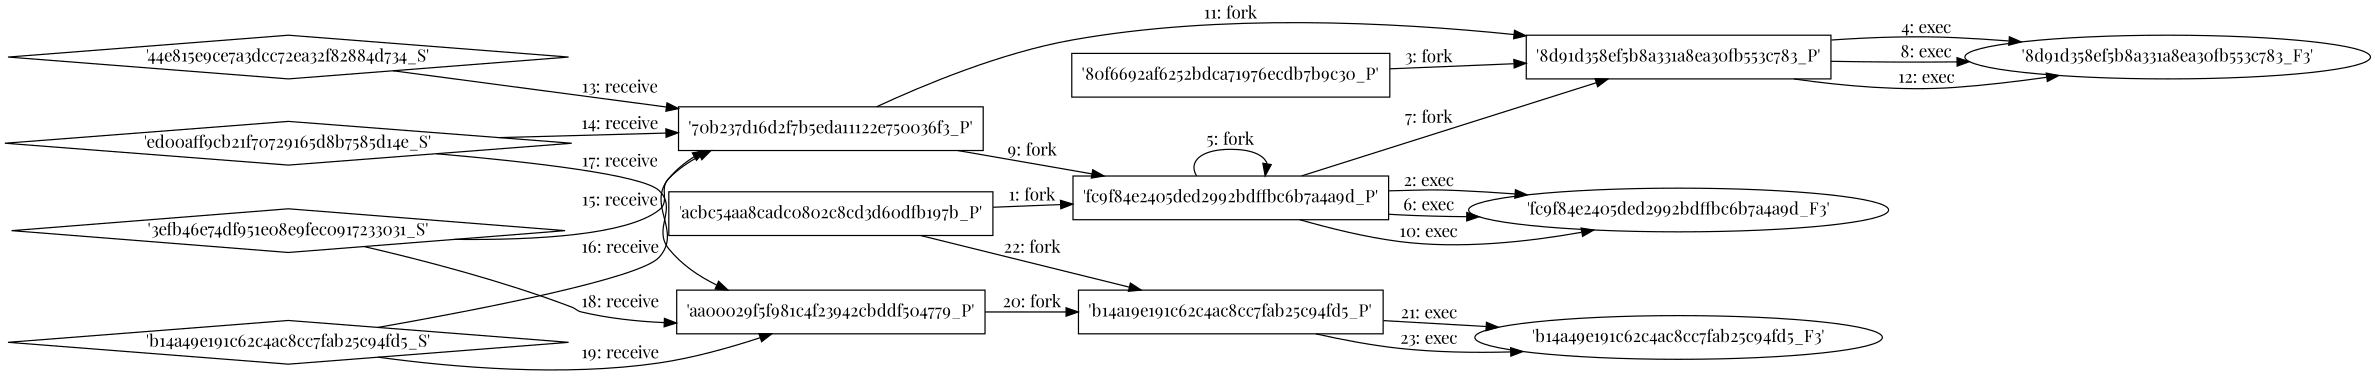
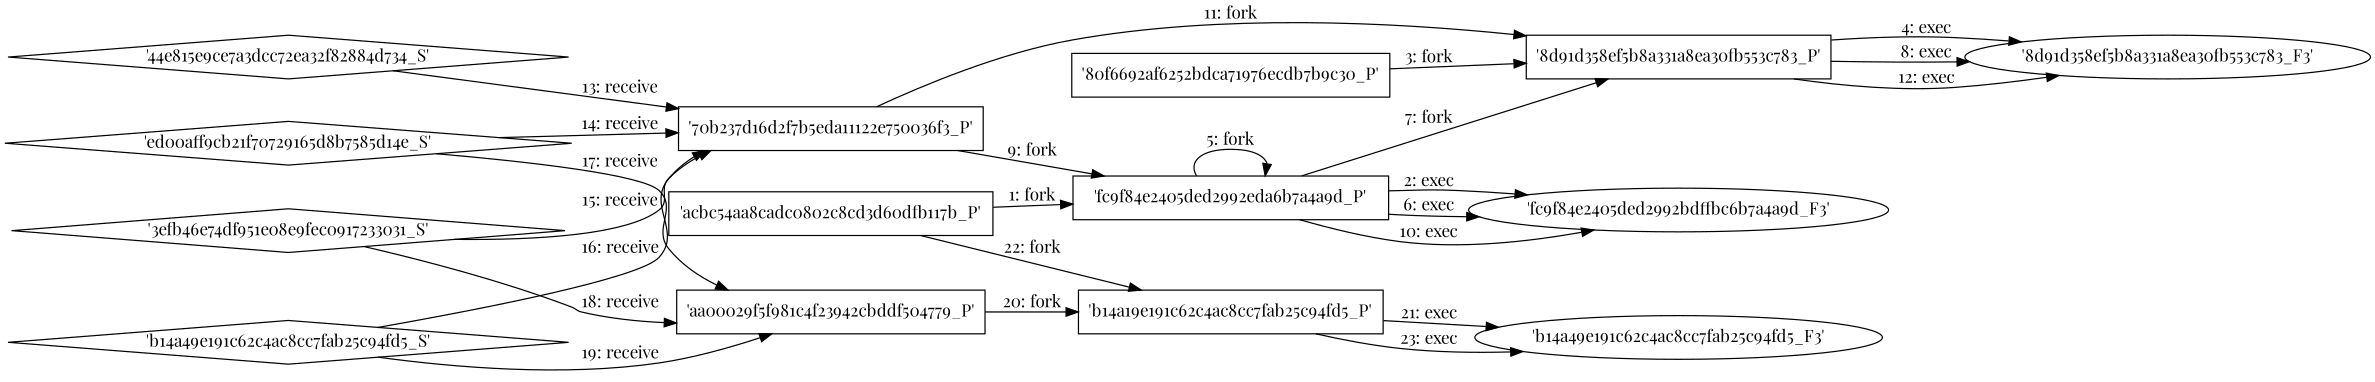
(1231, 198) -> (1231, 198)
(831, 214) -> (831, 214)
